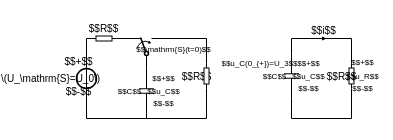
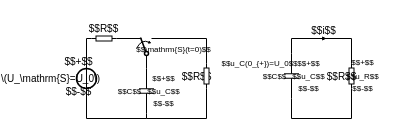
(260, 64) -> (260, 64)
